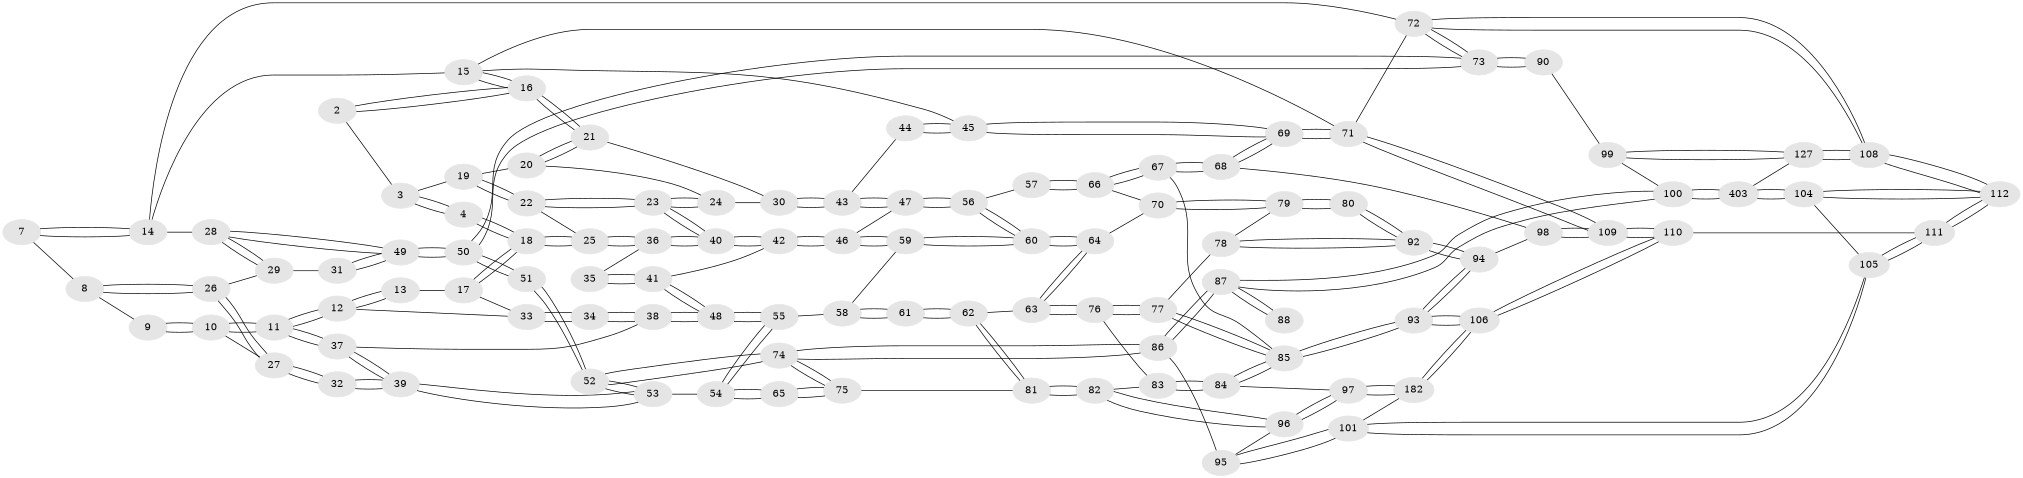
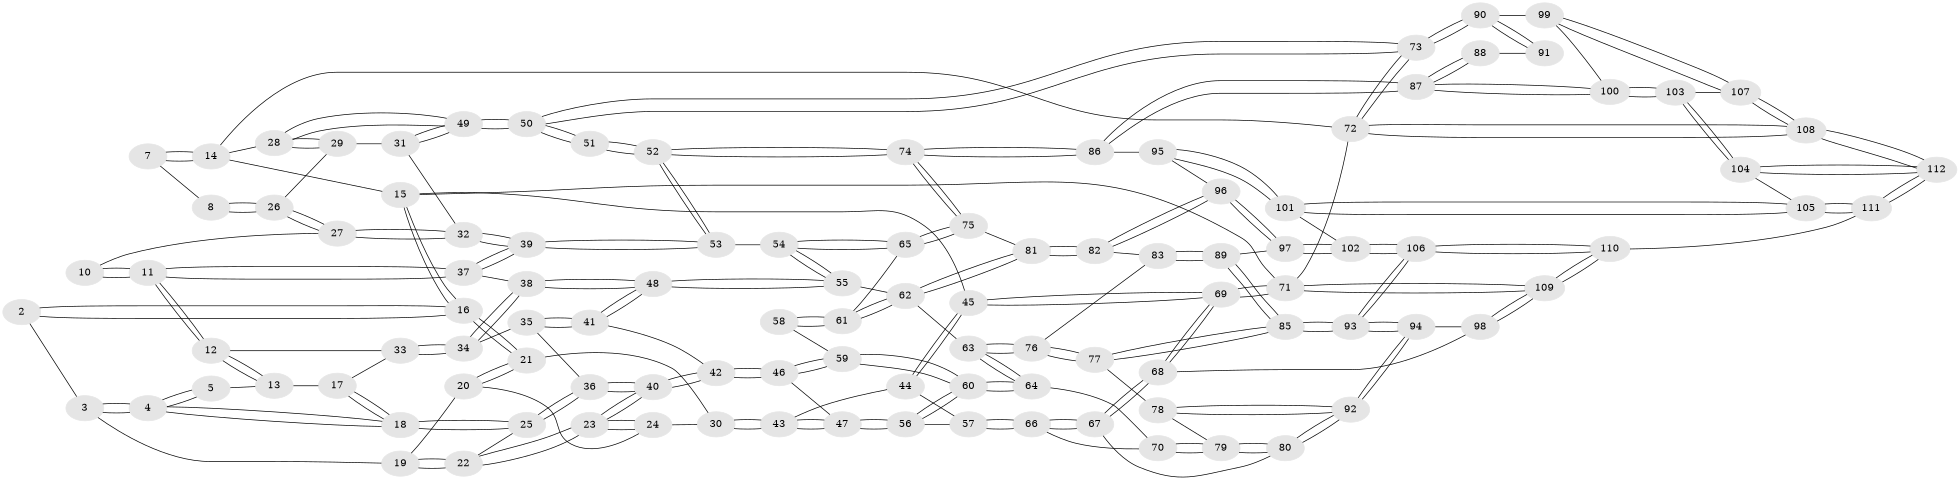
none -> (1545, 53)
(1804, 155) -> (1741, 93)
none -> (431, 188)
(1738, 194) -> (1675, 93)
(1192, 281) -> (1181, 477)
none -> (876, 284)
(811, 315) -> (877, 290)
(148, 328) -> none
none -> (495, 336)
(1221, 386) -> (1221, 256)
none -> (211, 389)
(1414, 390) -> (1351, 249)
none -> (928, 400)
